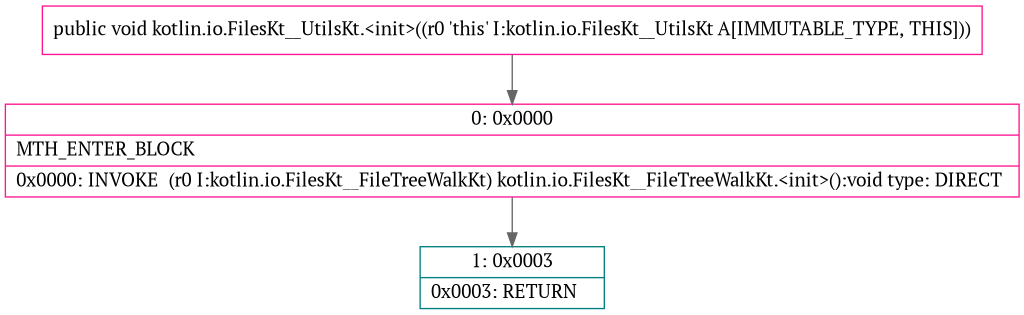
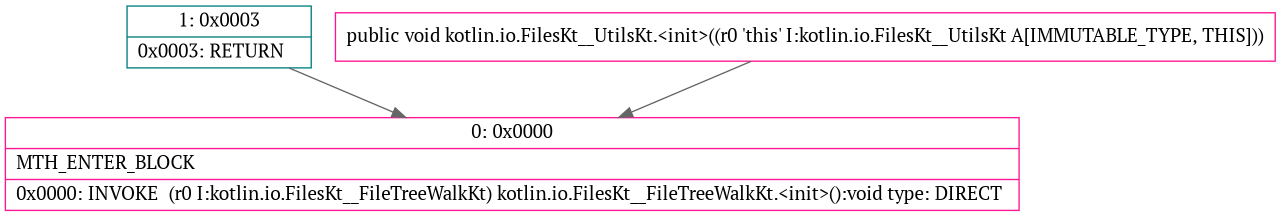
(512, 215) -> (341, 90)
